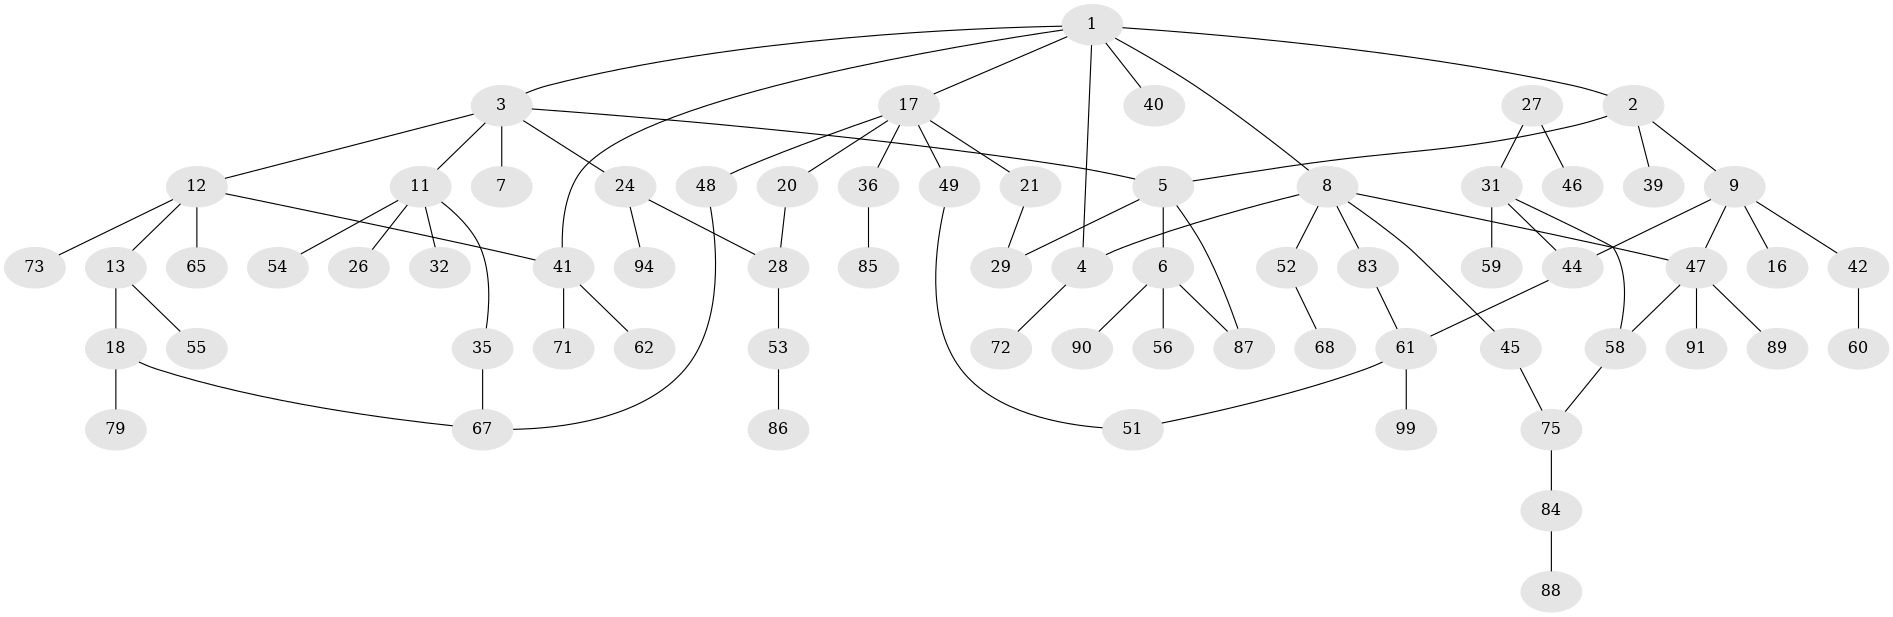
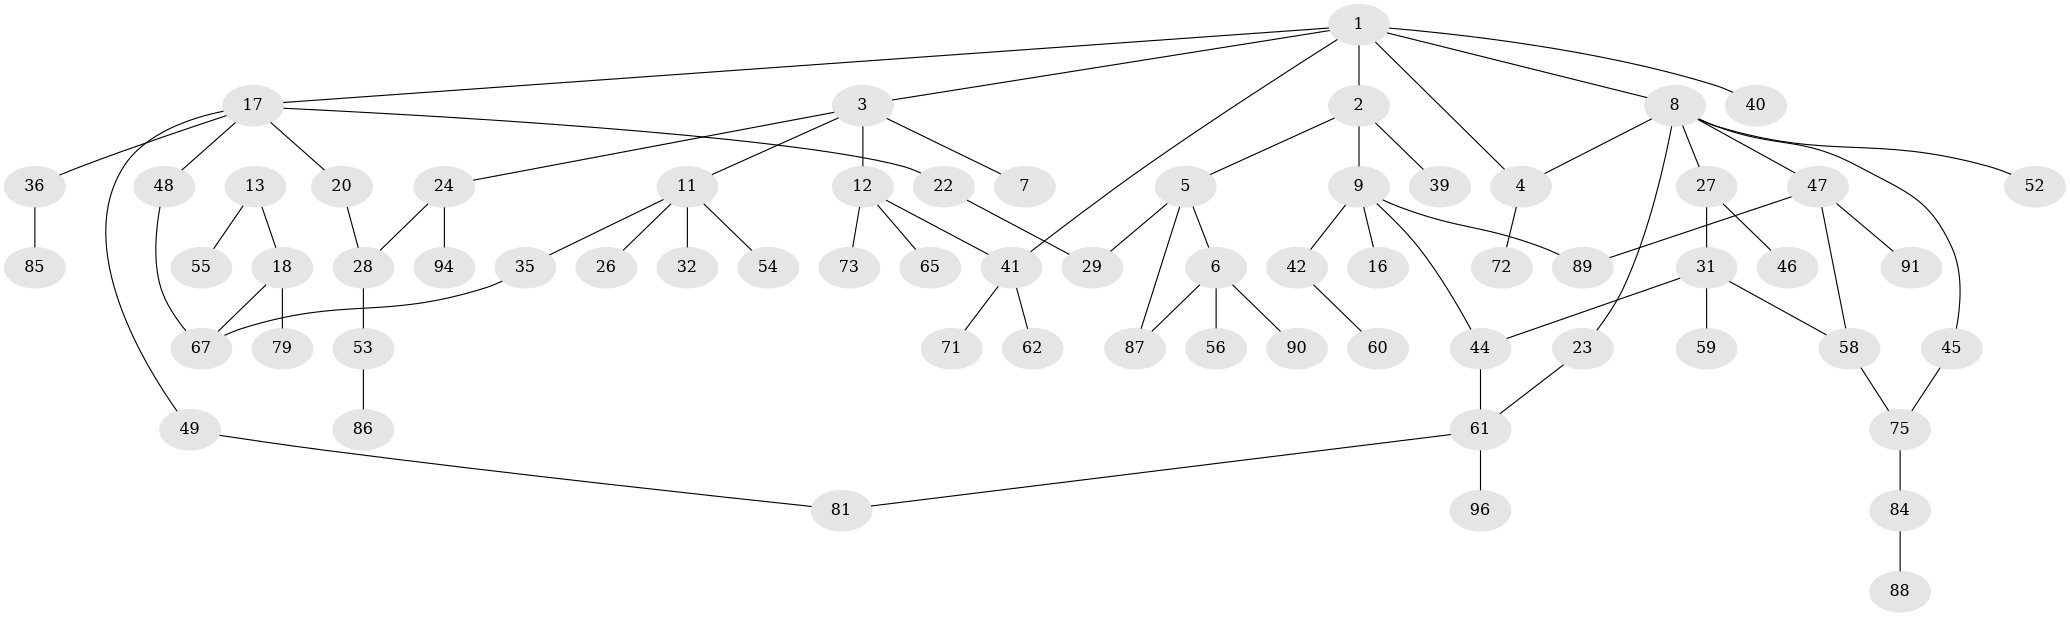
(804, 133) -> none
none -> (1691, 146)
(1030, 187) -> (944, 187)
(157, 227) -> none
(1716, 227) -> (1471, 227)
(1368, 268) -> (1583, 349)
(1325, 349) -> none
(1133, 430) -> (842, 511)
(1406, 430) -> (1480, 511)
